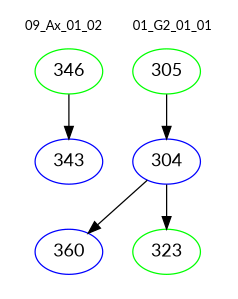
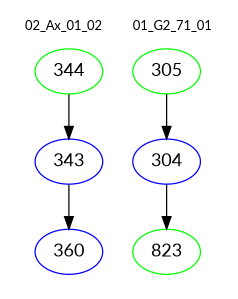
(64, 27) -> (64, 27)
(173, 27) -> (173, 27)
(69, 71) -> (69, 71)
(131, 195) -> (69, 201)
(167, 252) -> (167, 252)
